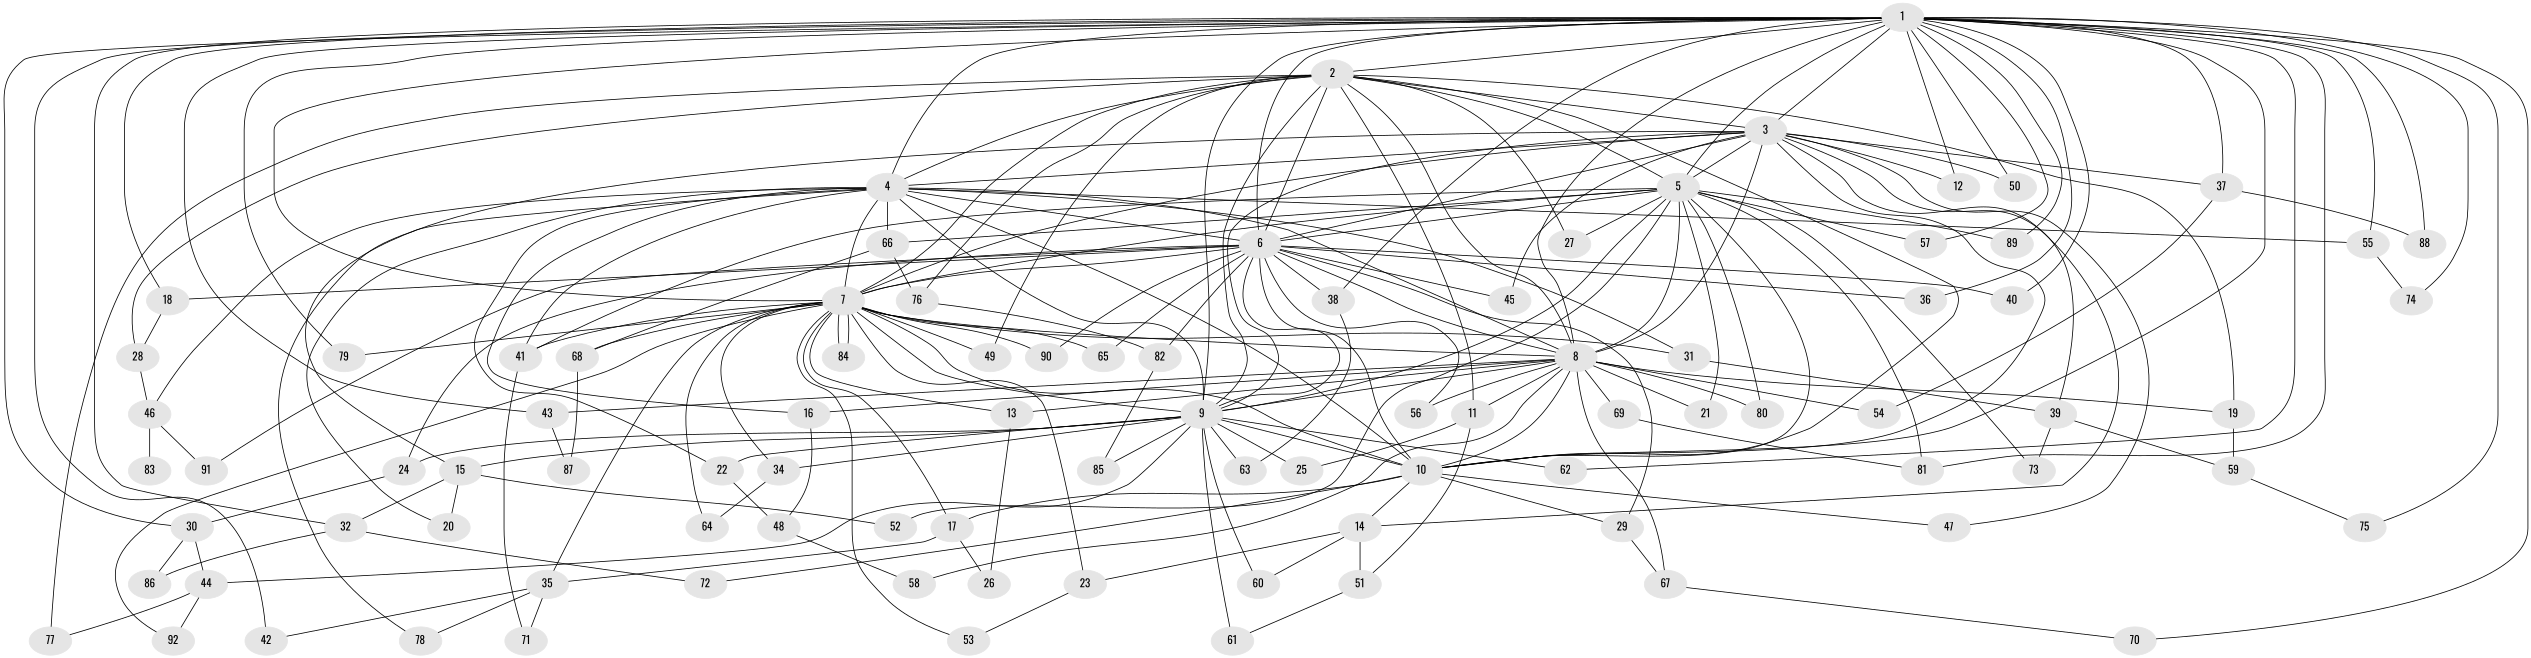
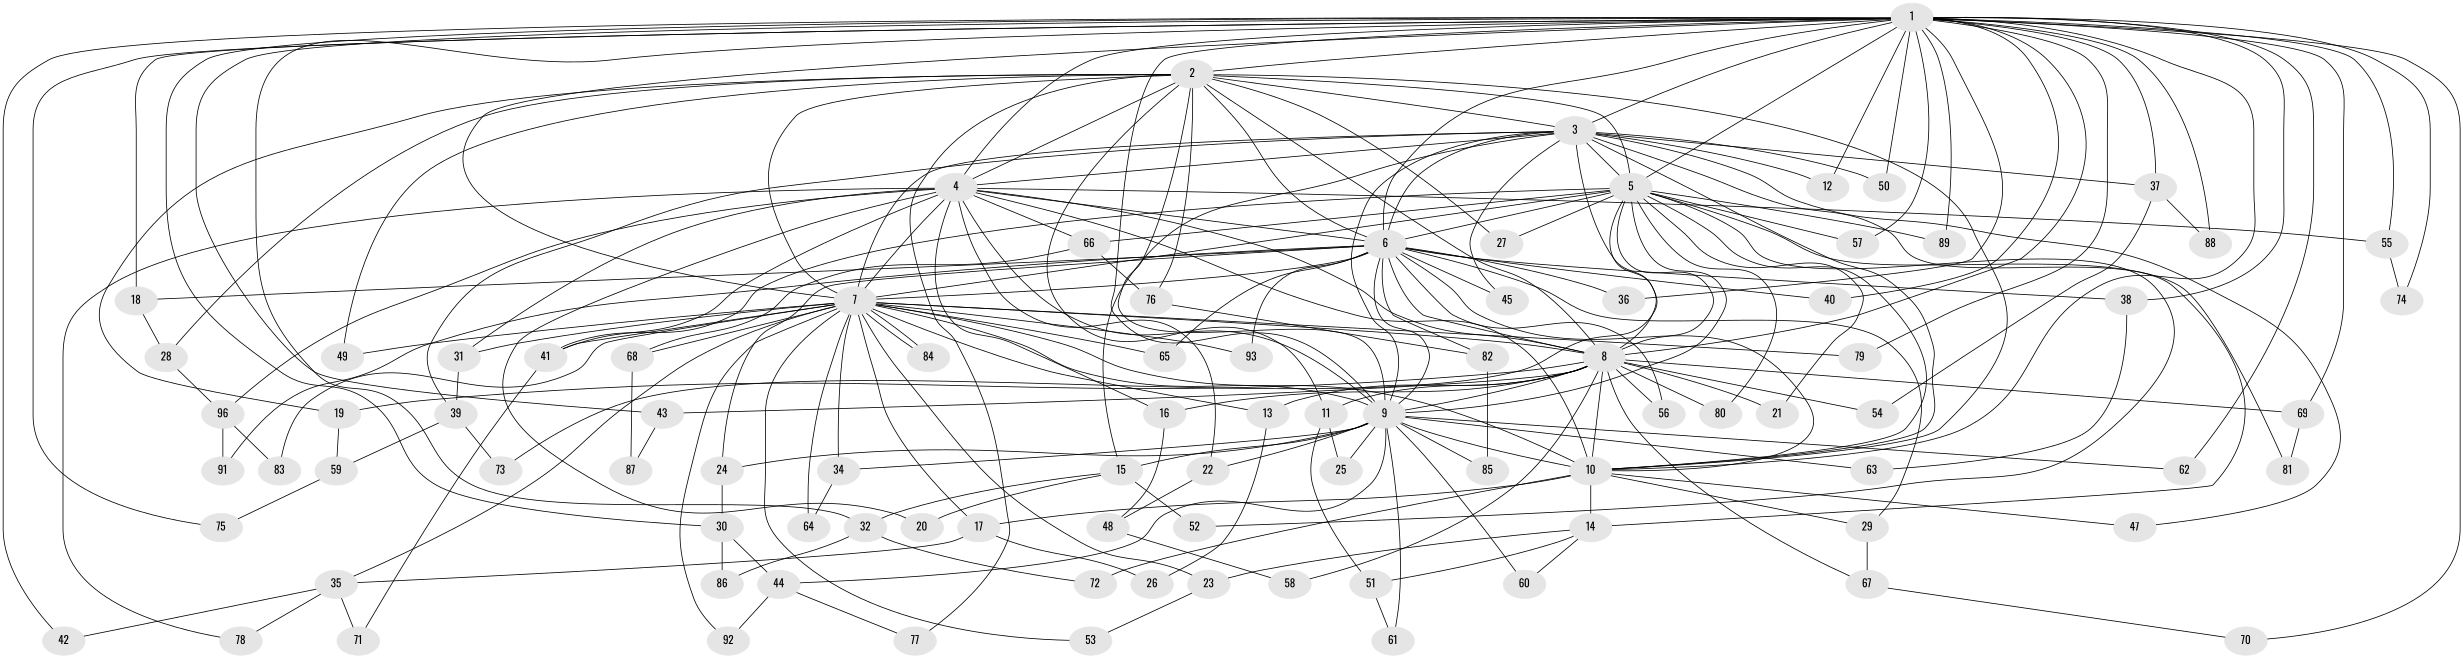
(2325, 236) -> (2306, 52)
(1047, 358) -> (1251, 358)
none -> (545, 381)
(150, 414) -> (223, 414)
